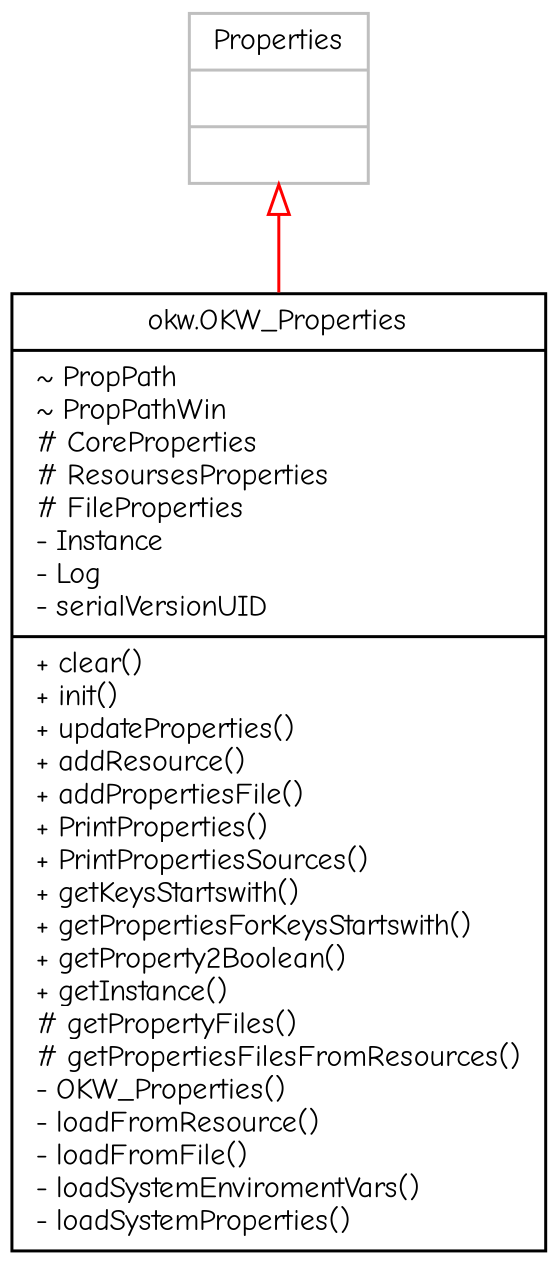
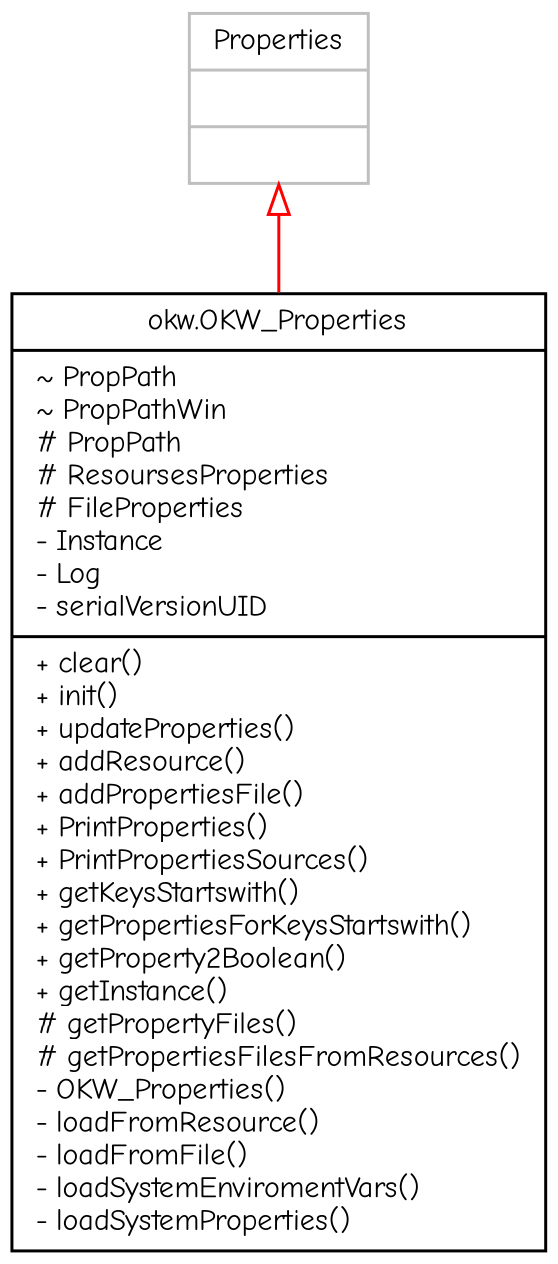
(148, 443) -> (109, 443)
